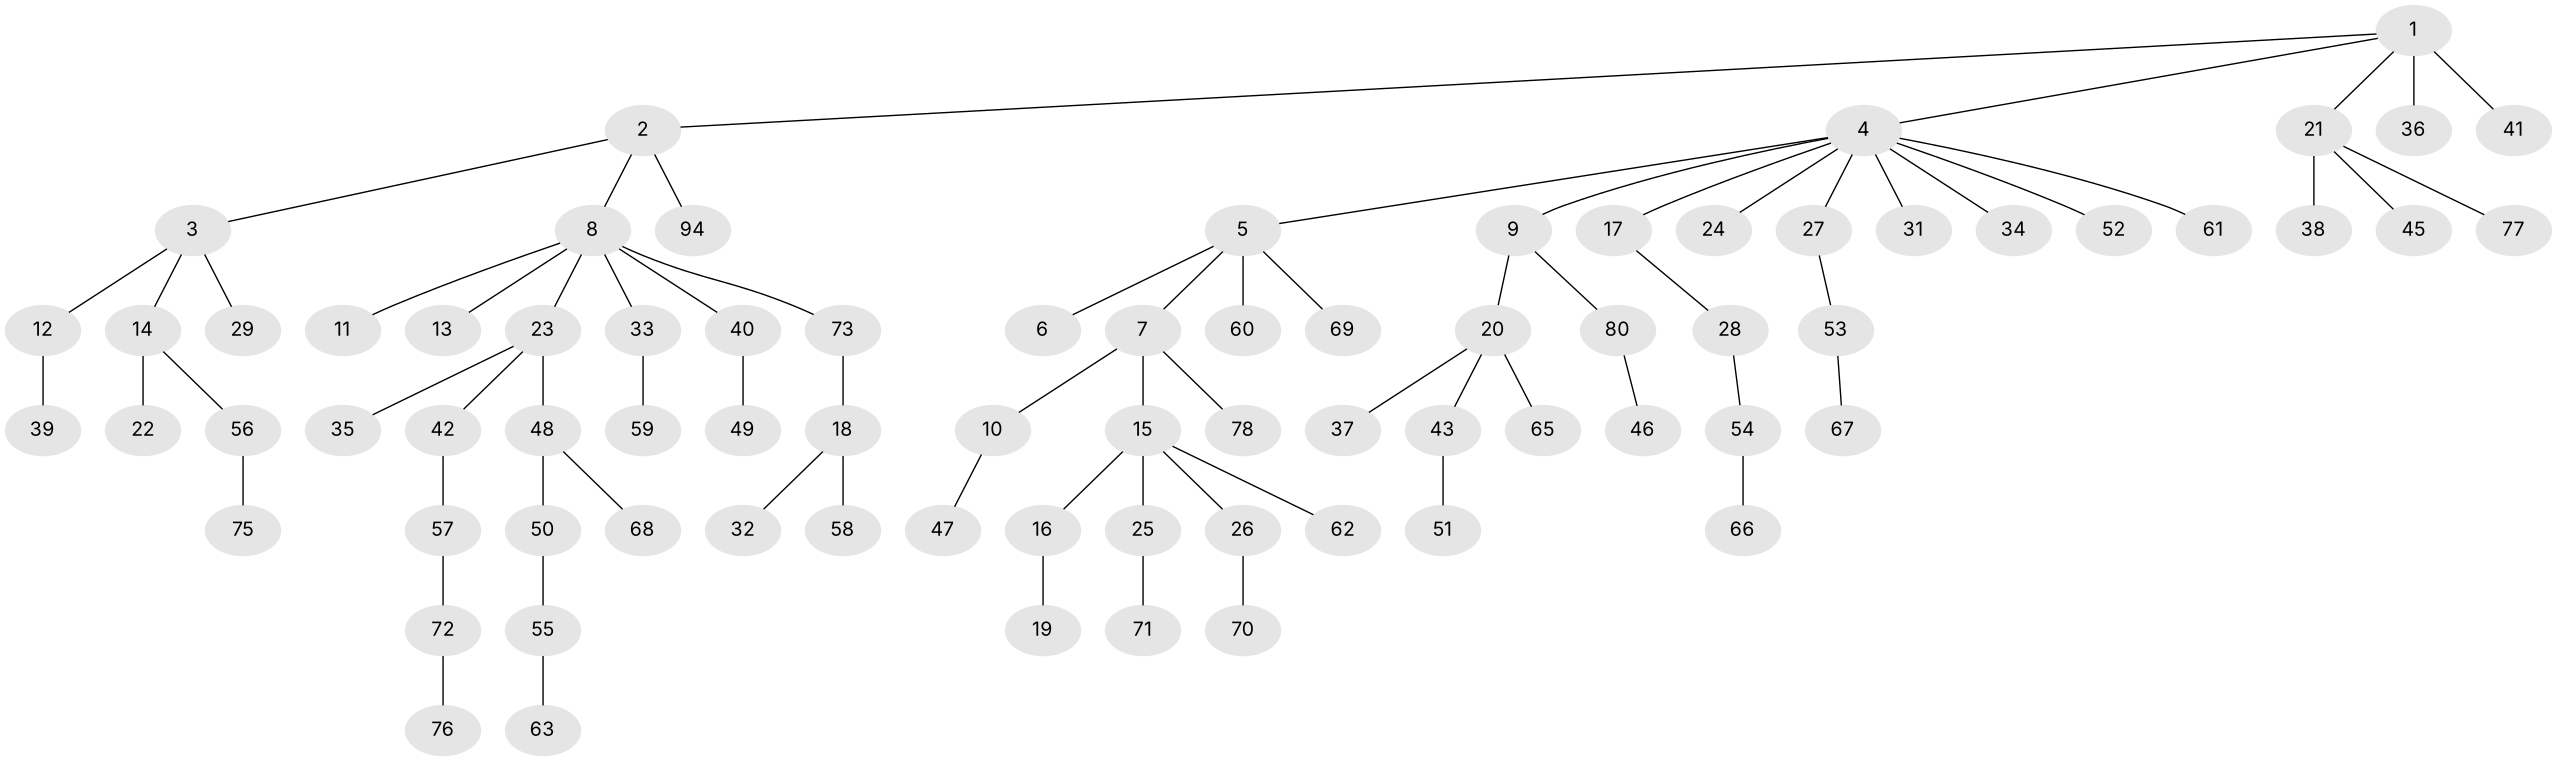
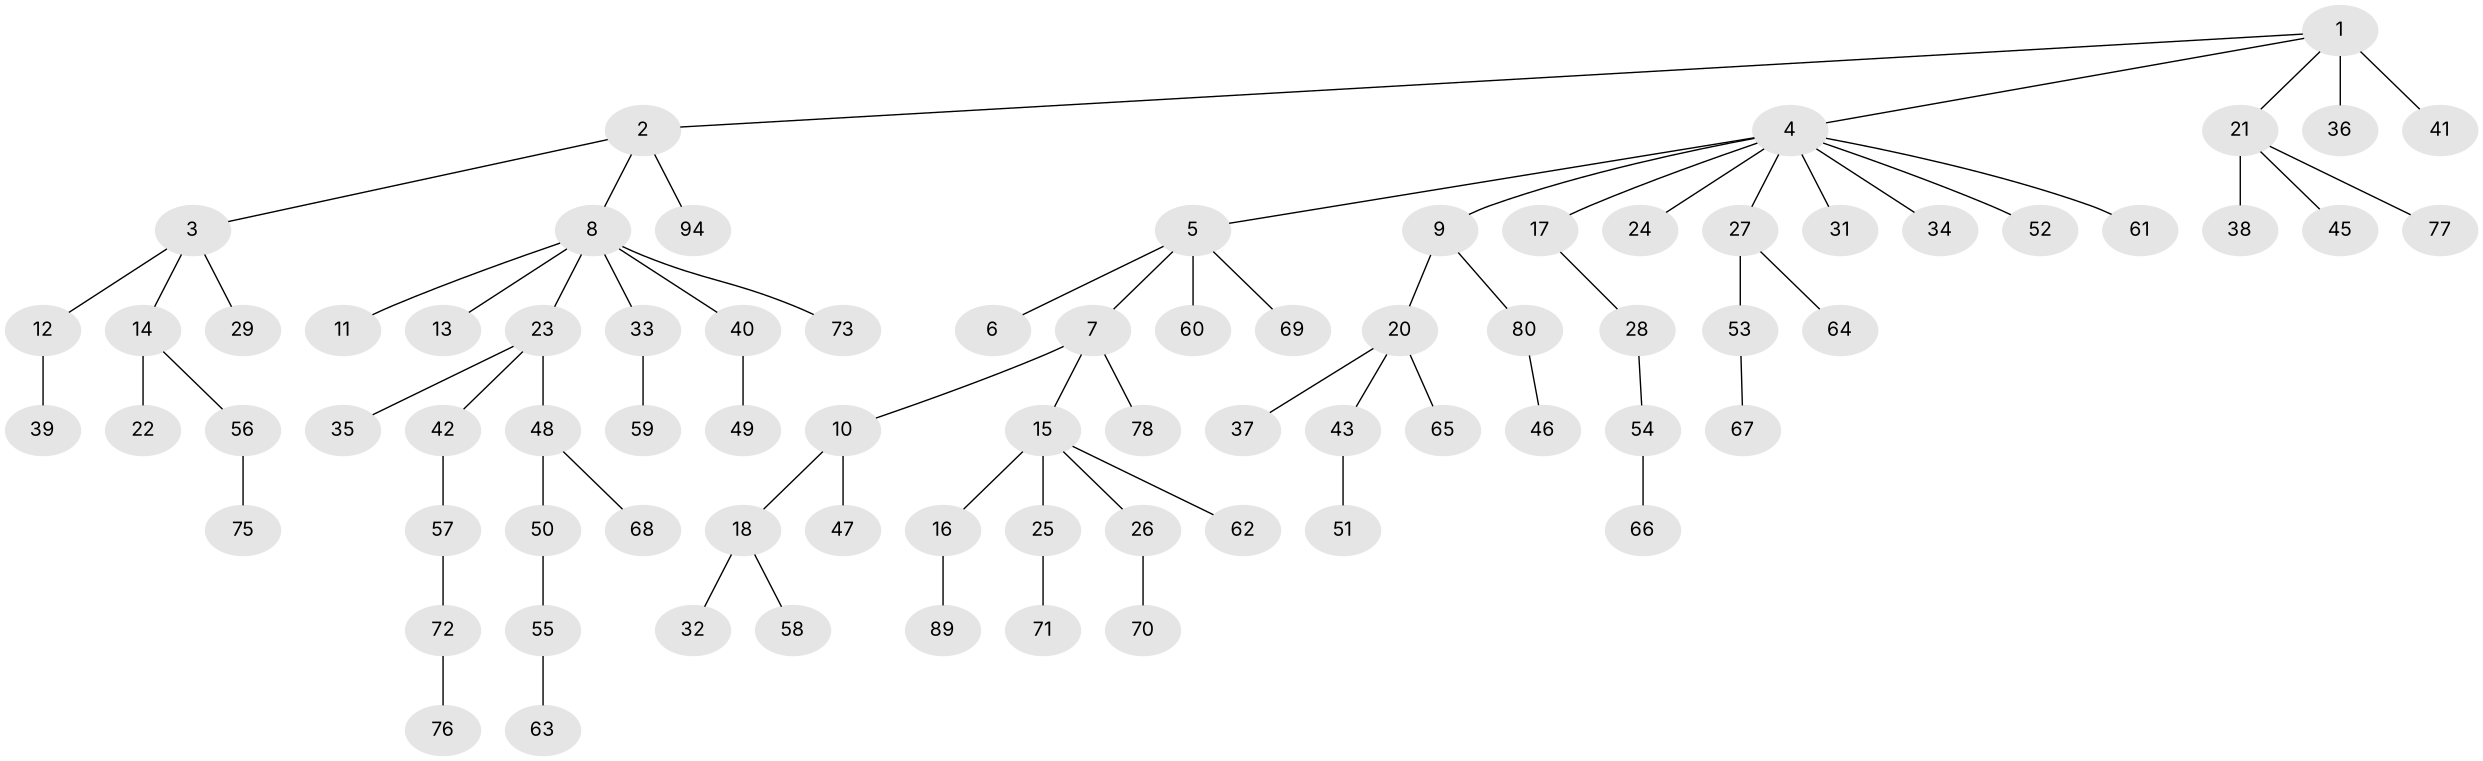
none -> (1840, 331)
(843, 381) -> (793, 480)
(1043, 631) -> (943, 631)
